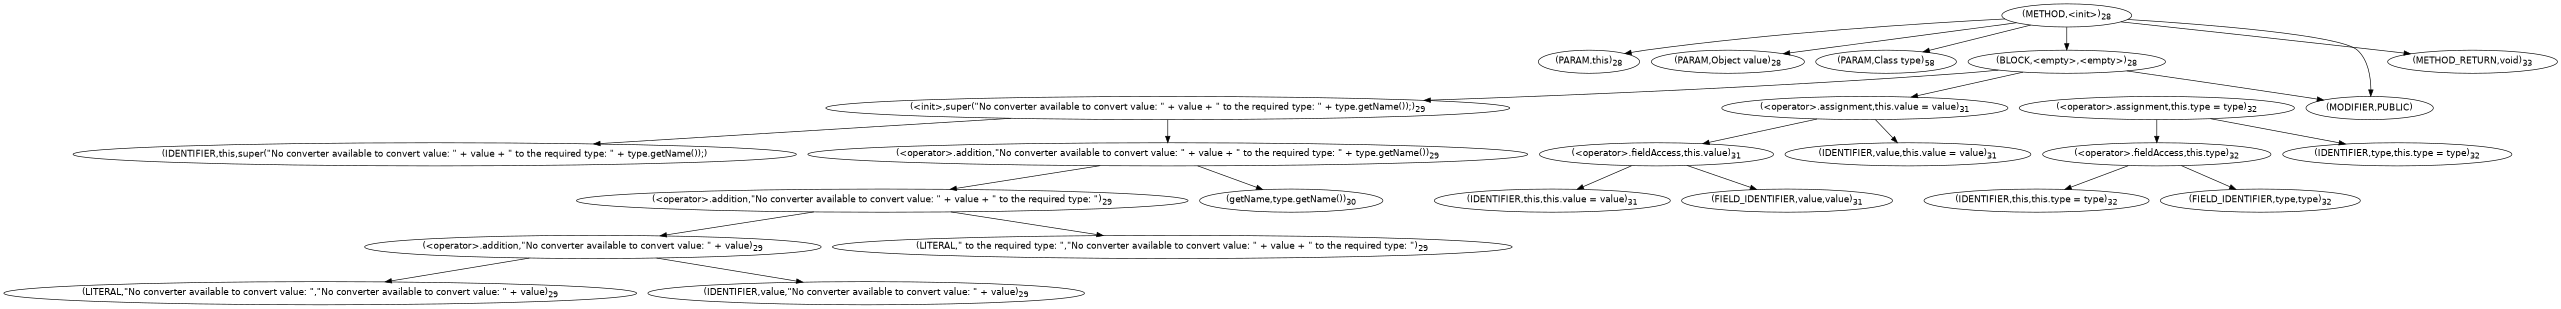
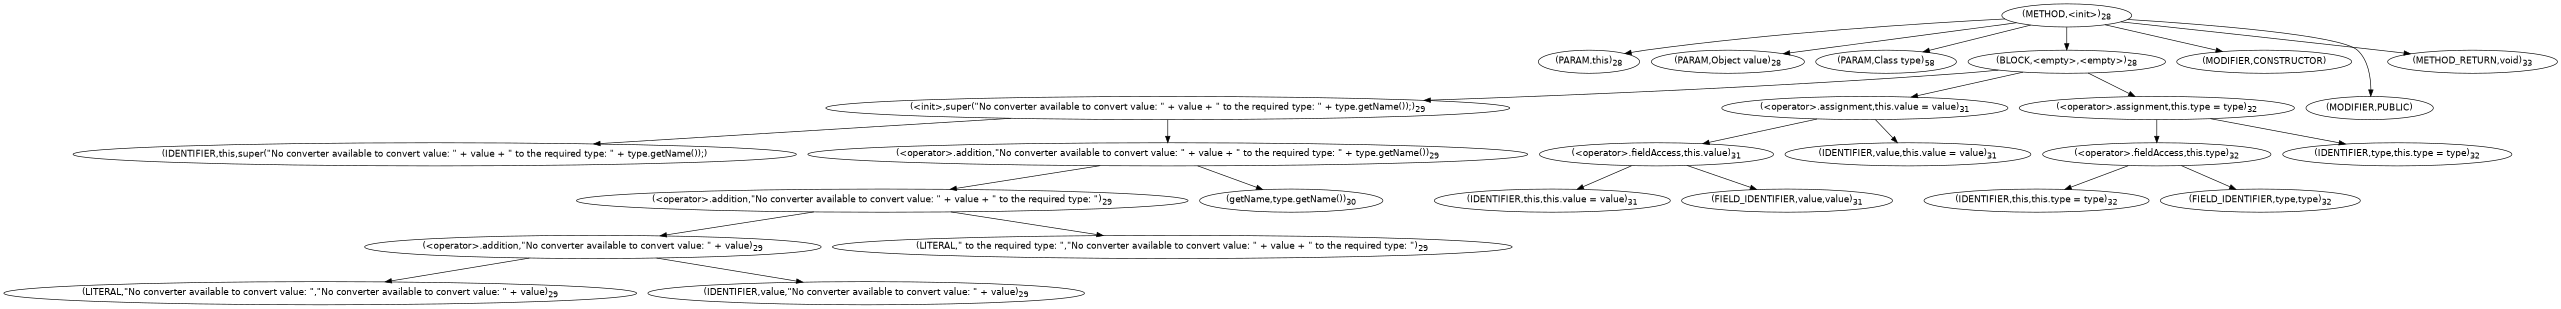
none -> (2264, 62)
(2222, 85) -> (2109, 83)
